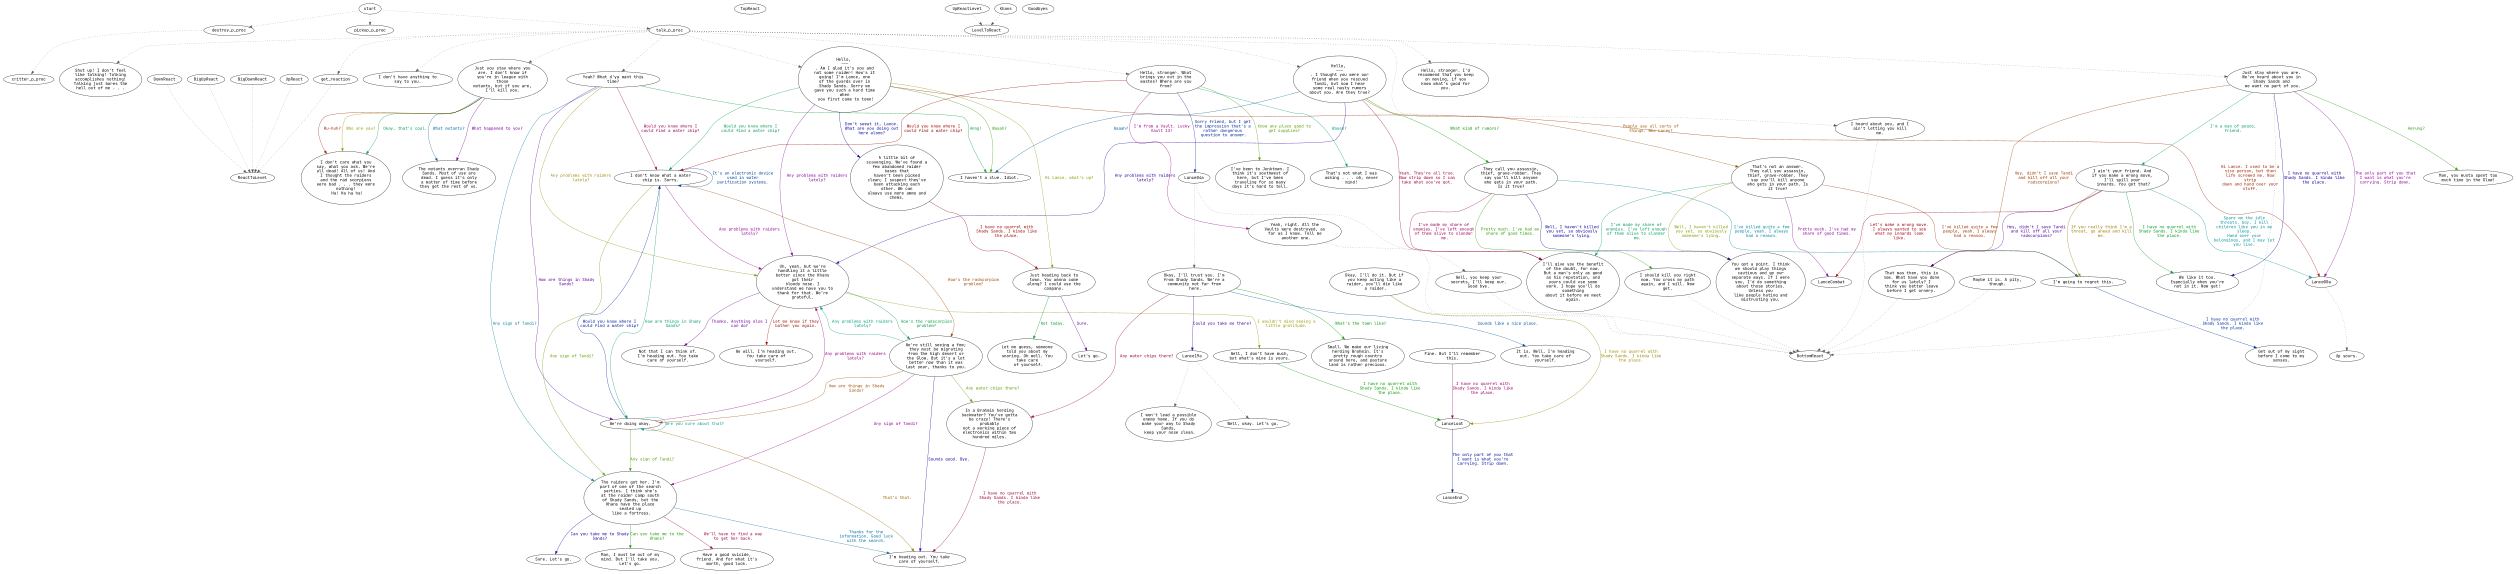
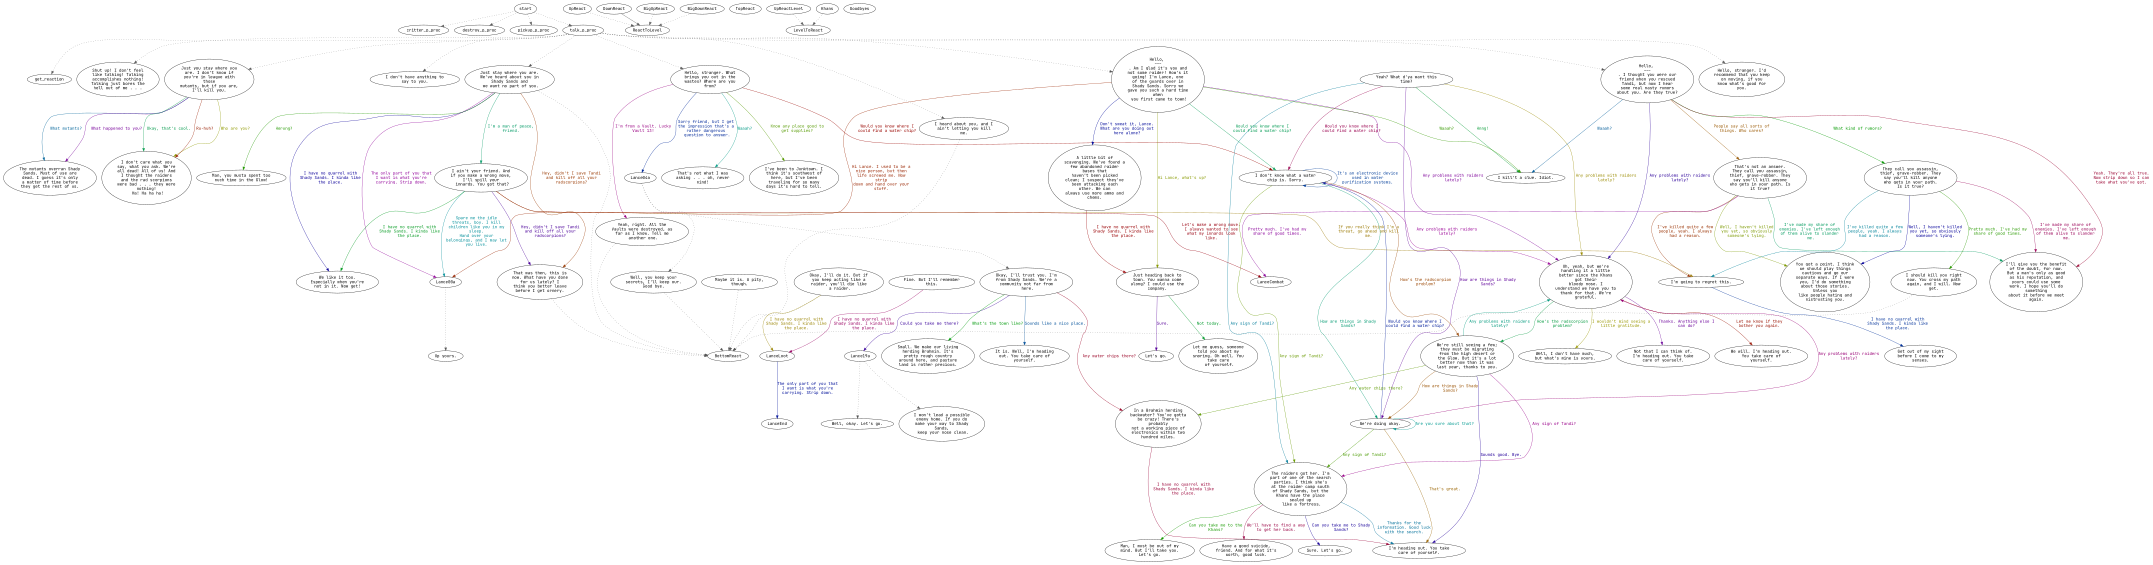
(112, 35) -> (480, 19)
(644, 53) -> none
(297, 129) -> none
(202, 131) -> (629, 19)
(990, 178) -> (1526, 178)
(1356, 393) -> none
(897, 498) -> (1445, 489)
